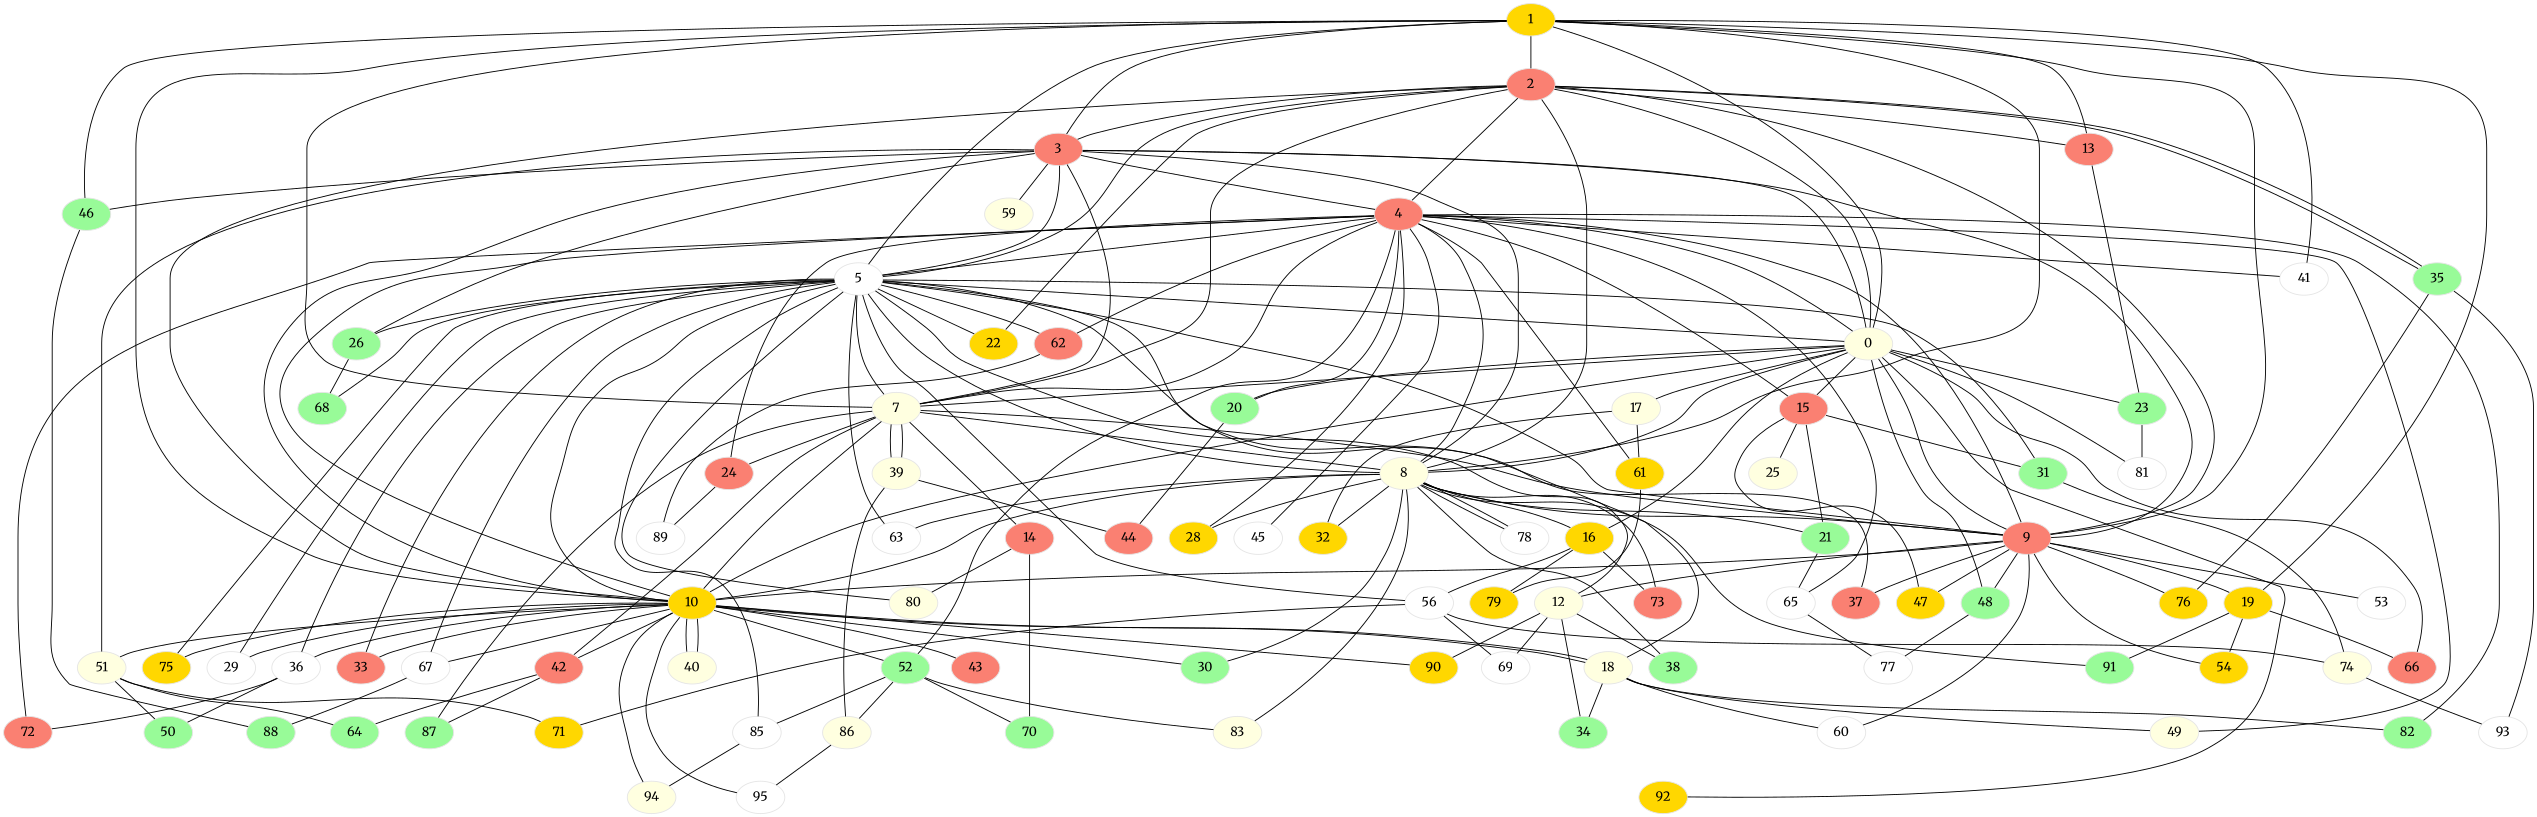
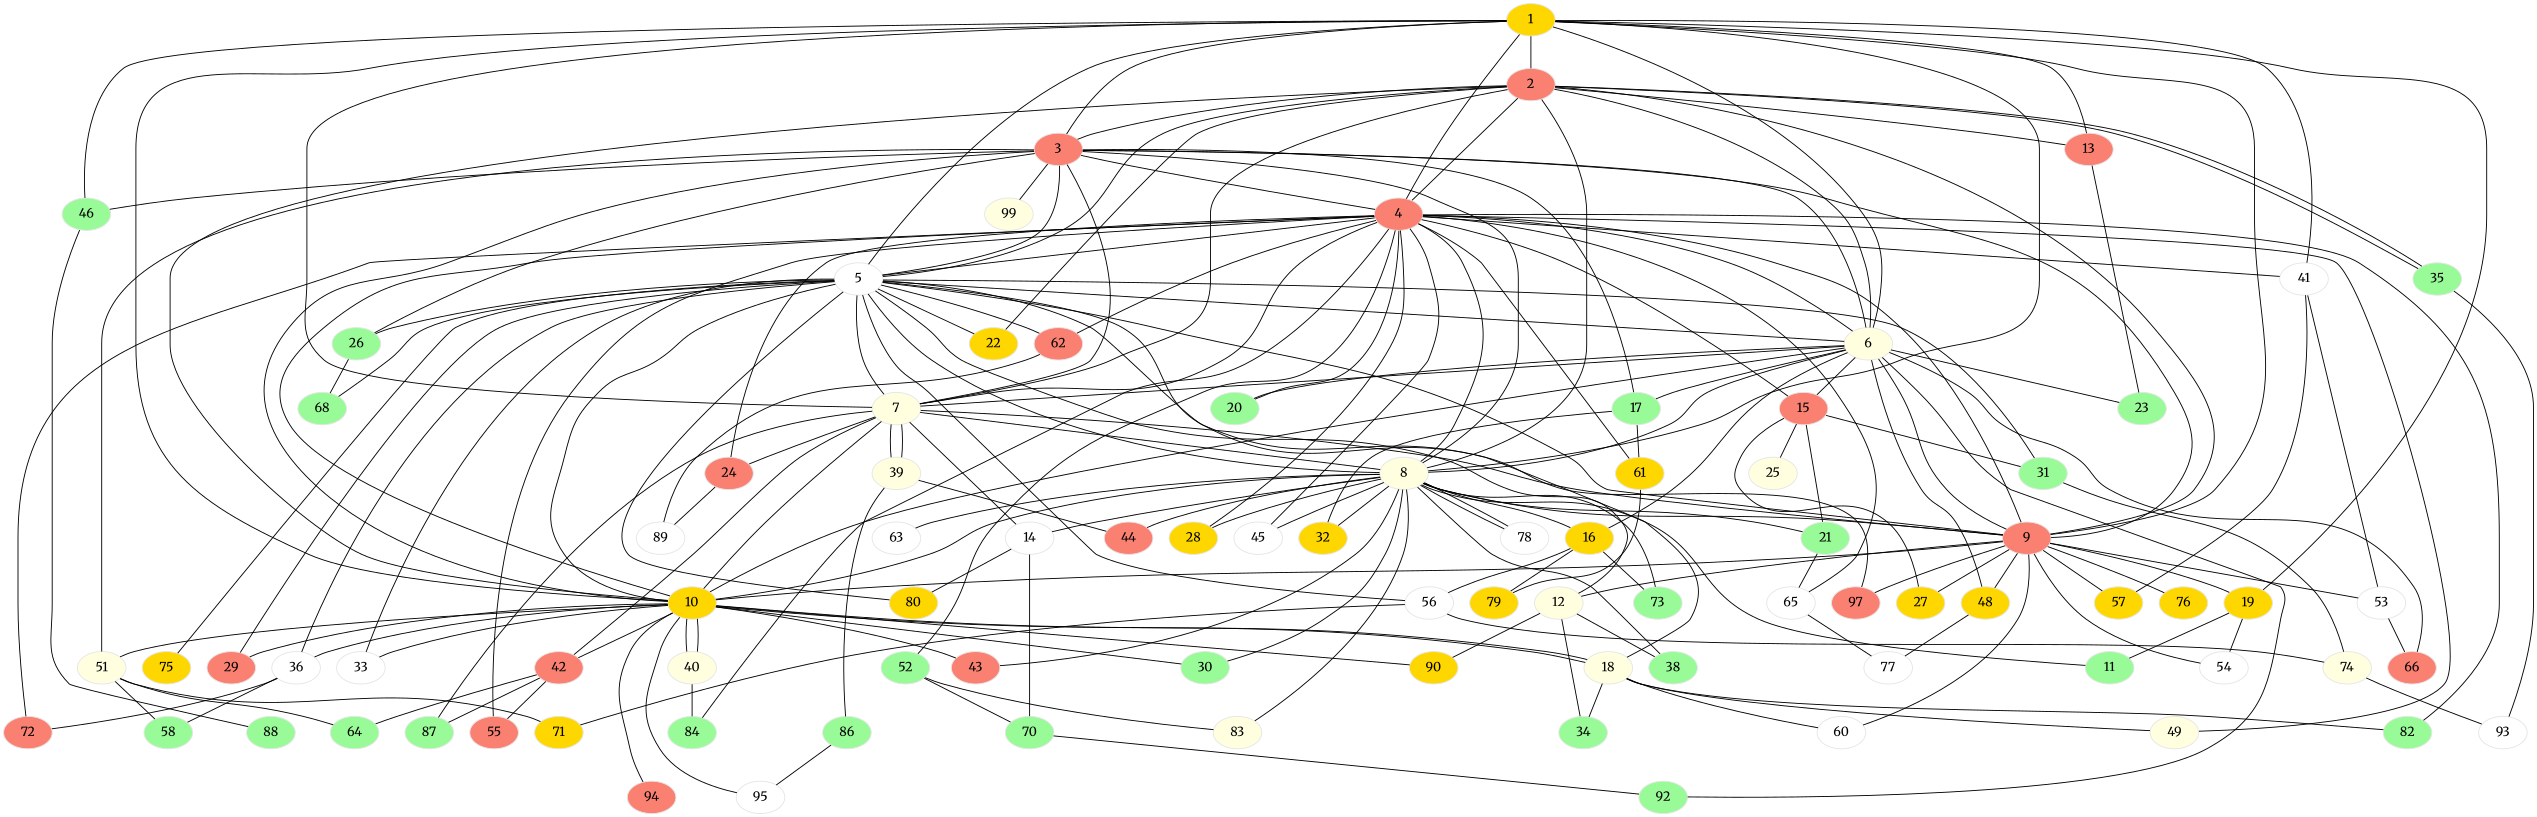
none -> (1459, 114)
none -> (1405, 164)
(1009, 214) -> (1009, 214)
(1868, 344) -> (1868, 344)
(849, 401) -> none
(1636, 409) -> (1636, 409)
none -> (2343, 441)
(2323, 450) -> none
(1182, 473) -> (1210, 508)
(2142, 473) -> none
none -> (1207, 503)
none -> (1328, 506)
(1030, 538) -> (1030, 538)
(913, 603) -> (913, 603)
(1658, 603) -> (1658, 603)
(1856, 603) -> (1856, 603)
(1921, 603) -> (1921, 603)
(1985, 603) -> (1985, 603)
none -> (2119, 603)
(461, 610) -> none
none -> (1223, 622)
(2332, 633) -> (2397, 635)
(799, 635) -> none
(231, 668) -> (231, 668)
(361, 668) -> (361, 668)
(426, 668) -> none
(1506, 668) -> none
(2110, 668) -> (2110, 668)
(2224, 668) -> (2224, 668)
(876, 700) -> none
(168, 733) -> (168, 733)
none -> (494, 733)
none -> (692, 733)
(757, 733) -> none
(847, 733) -> (847, 733)
none -> (1346, 765)
(652, 797) -> (652, 797)
(1663, 797) -> (1663, 797)
